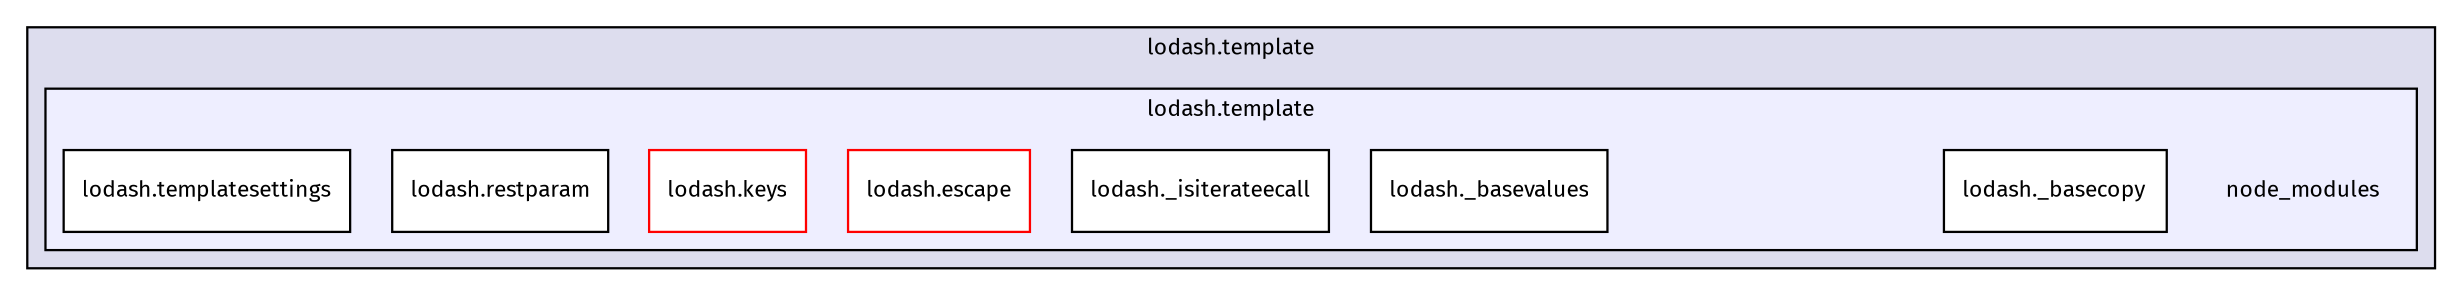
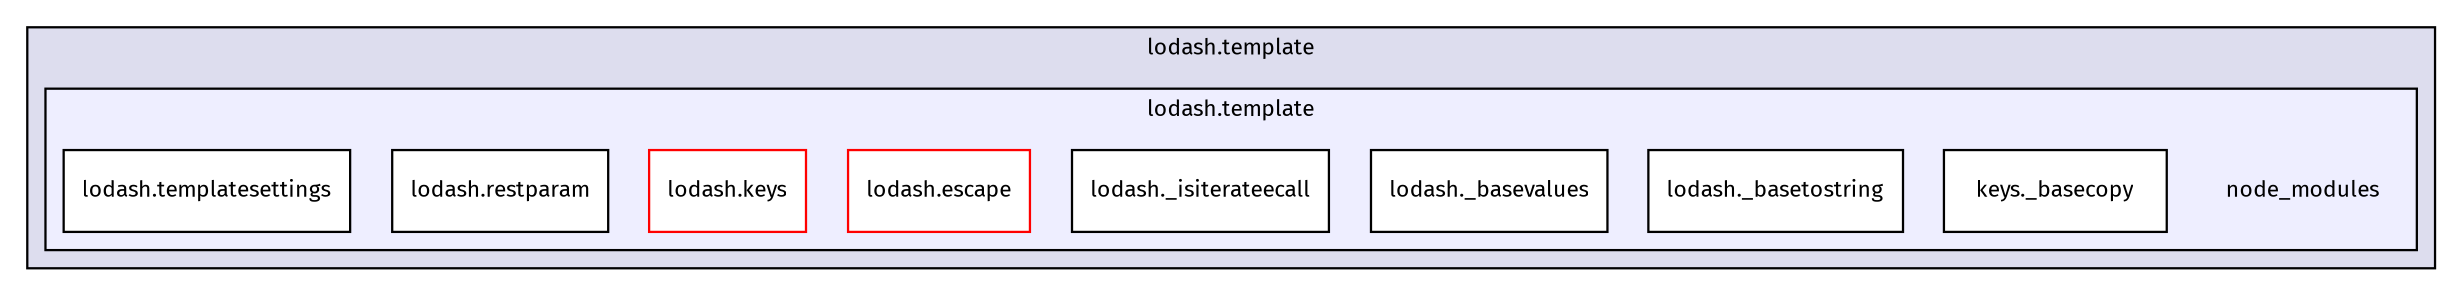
none -> (1776, 191)
(2055, 191) -> (2055, 191)
